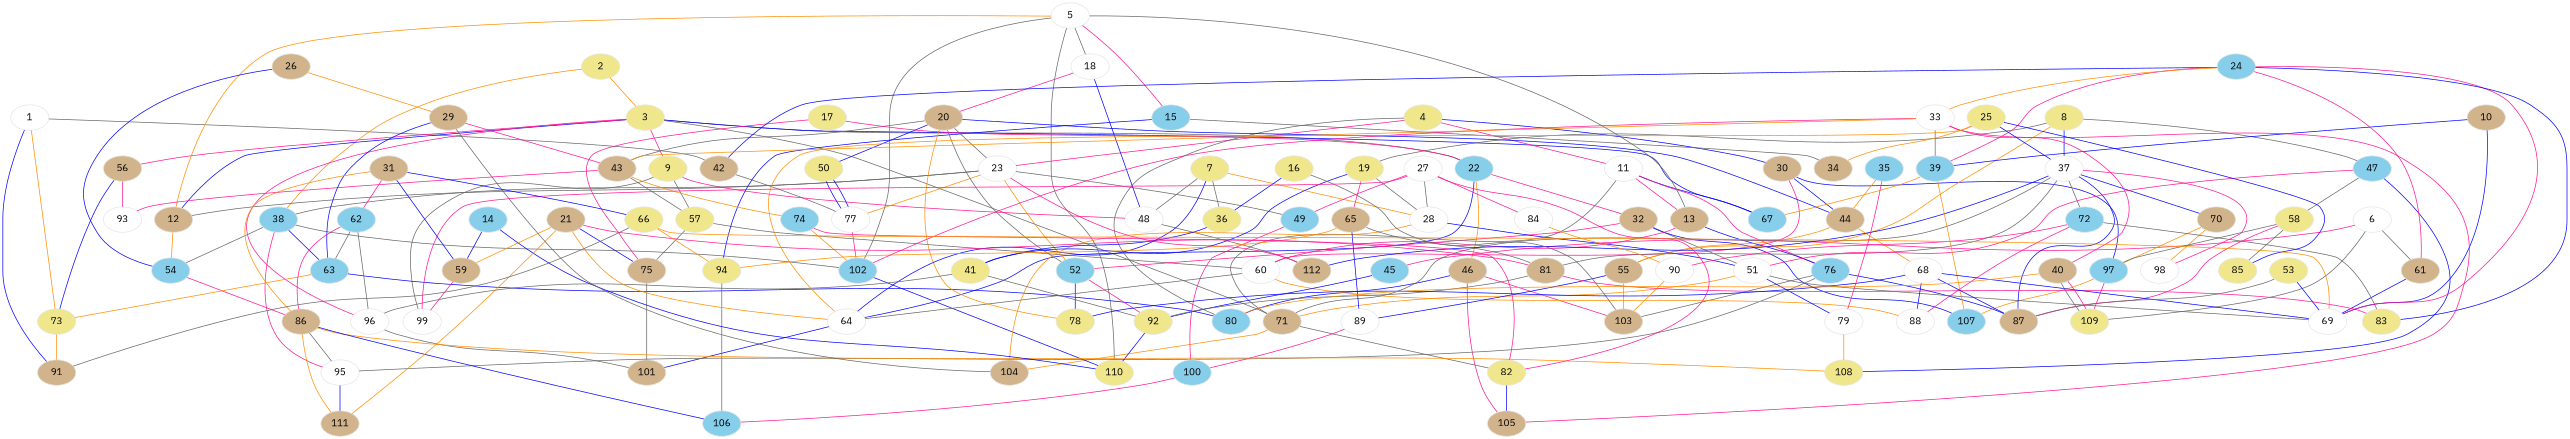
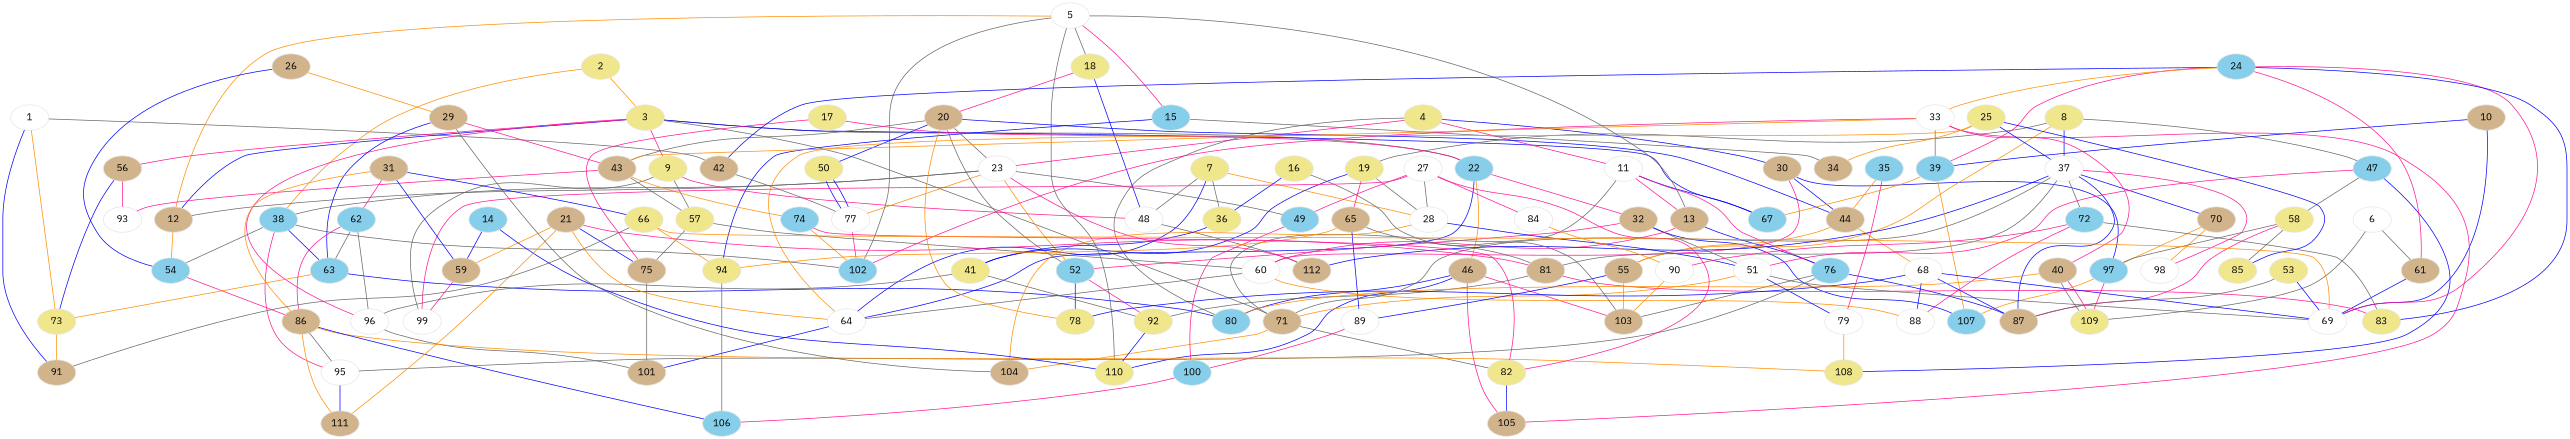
(1090, 67) -> (1090, 67)
(1390, 271) -> none
(986, 322) -> (1298, 338)
